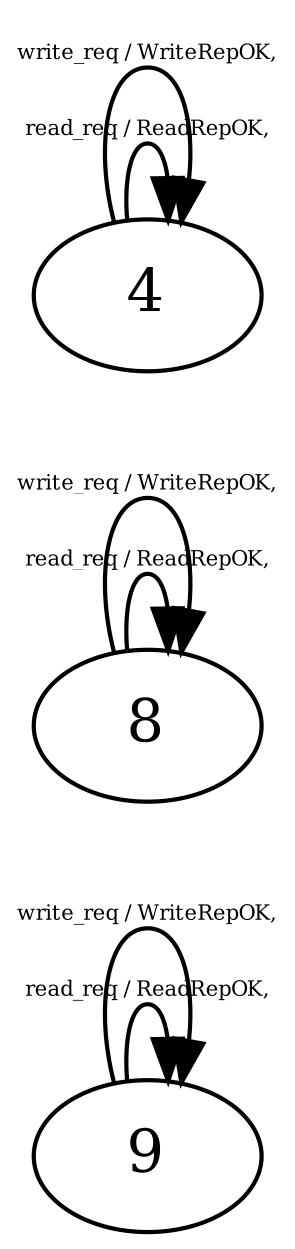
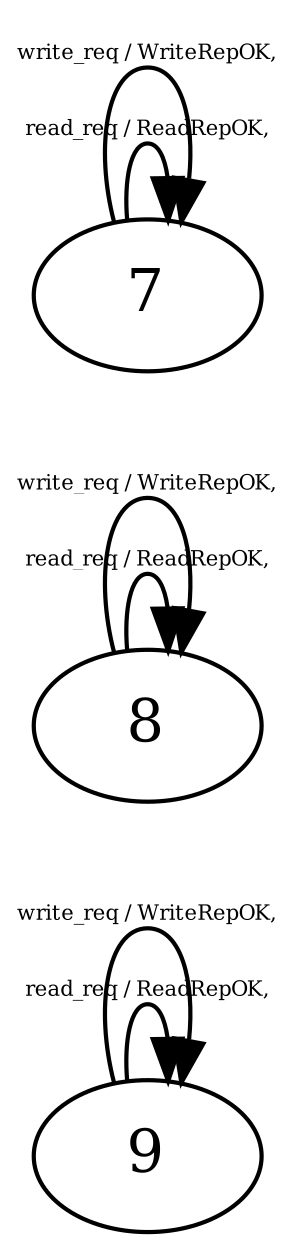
(148, 295) -> (148, 295)
